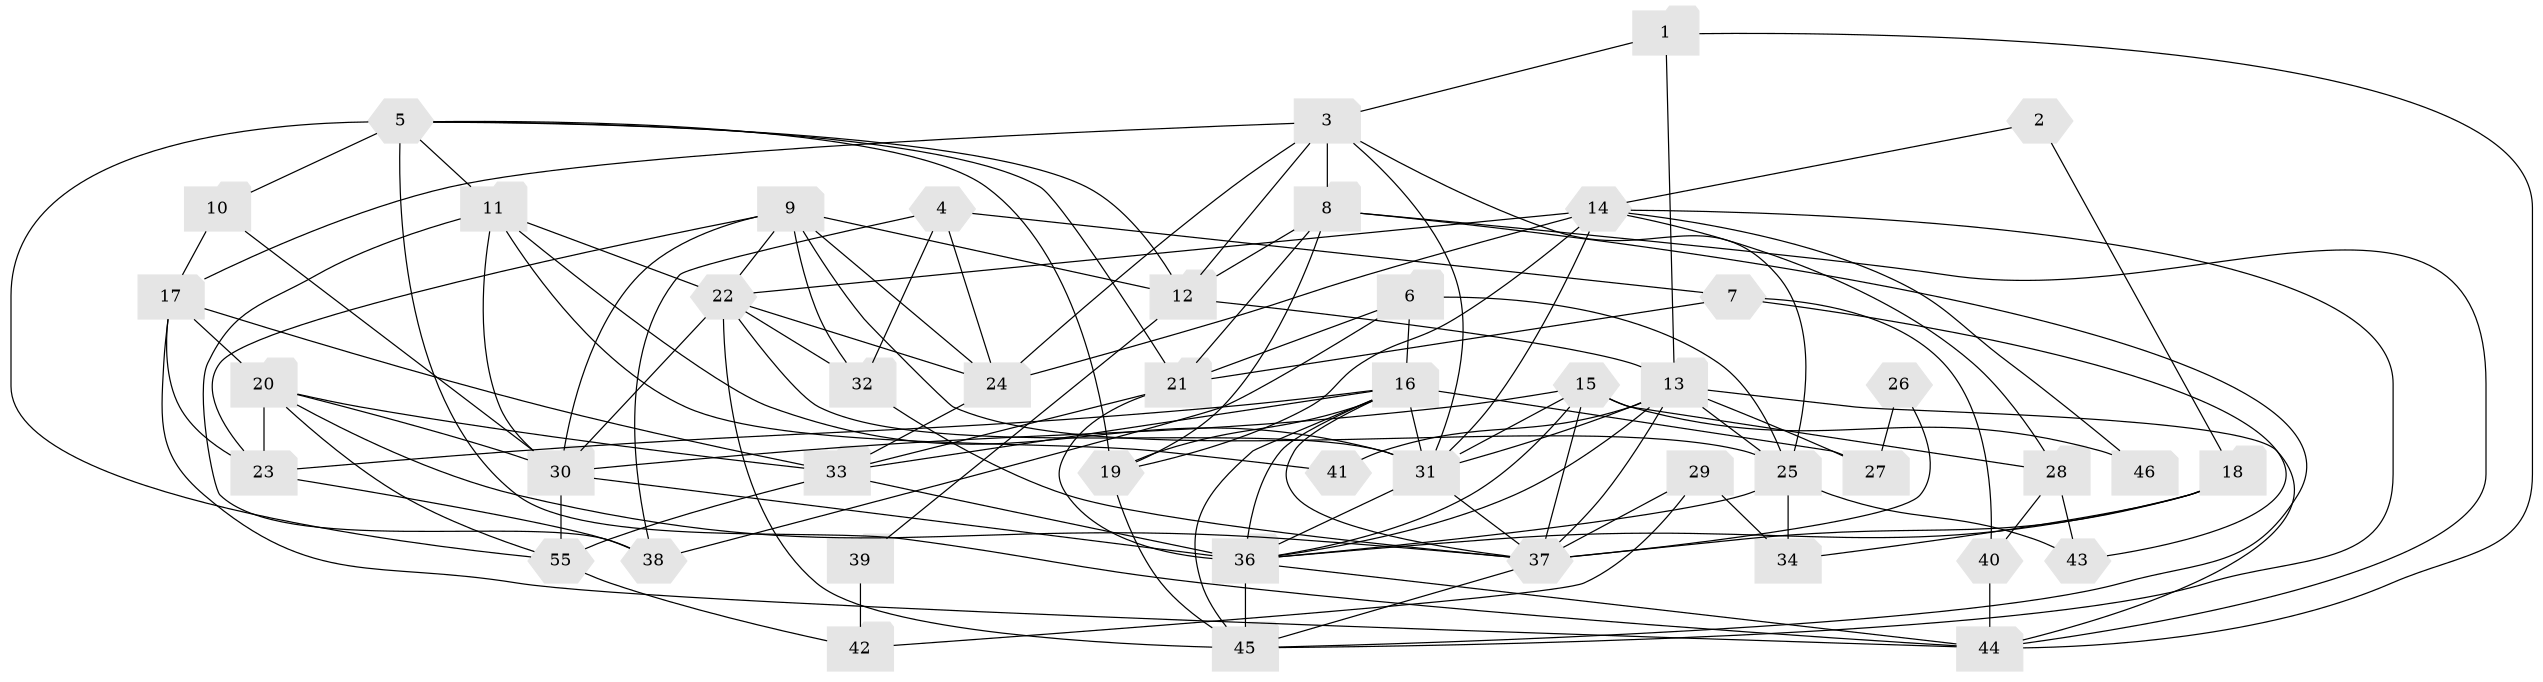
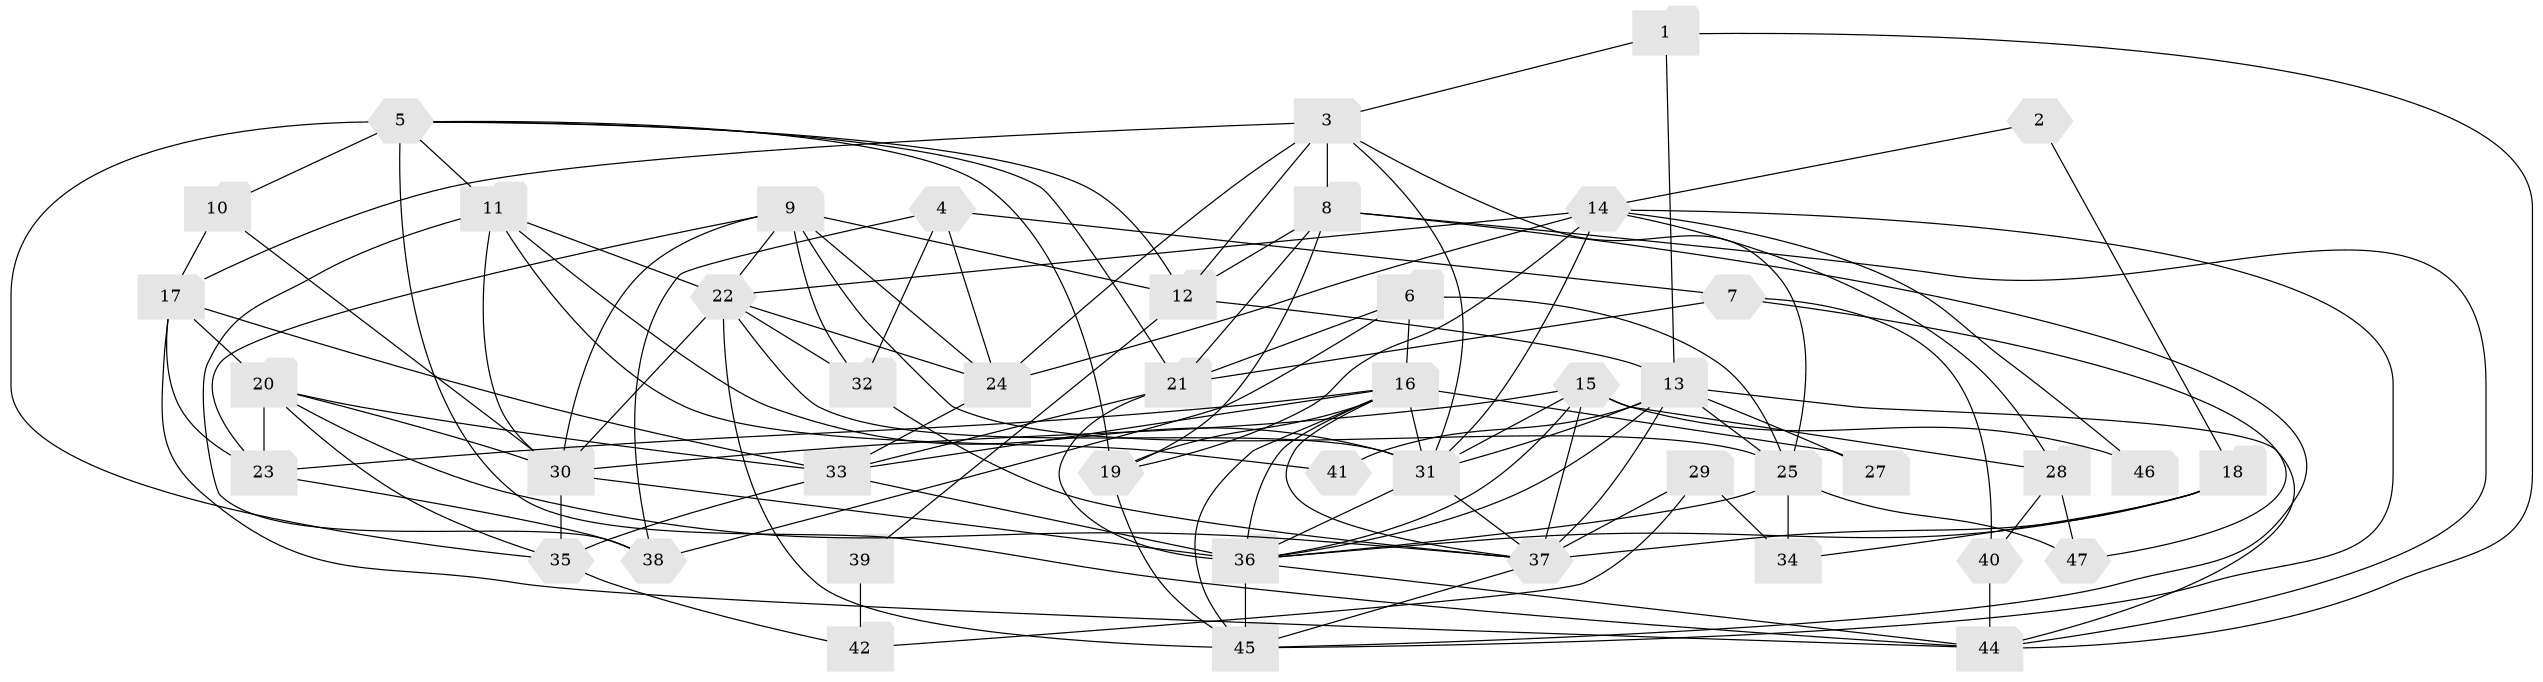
(1899, 385) -> none
(561, 561) -> (561, 561)
(2078, 561) -> (2078, 561)
